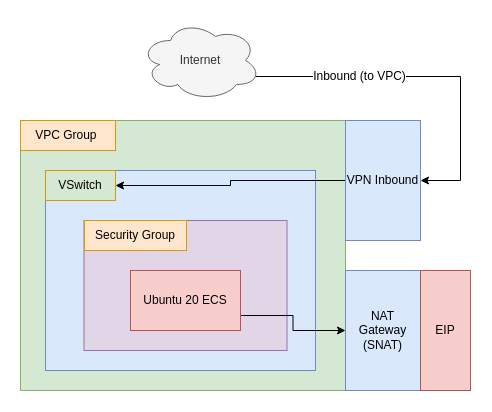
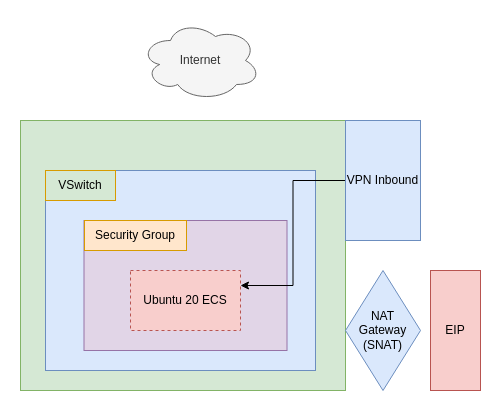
(426, 77) -> none
(68, 136) -> none
(211, 186) -> (271, 286)
(186, 301) -> (186, 301)
(267, 316) -> none
(383, 331) -> (383, 331)
(446, 331) -> (456, 331)
